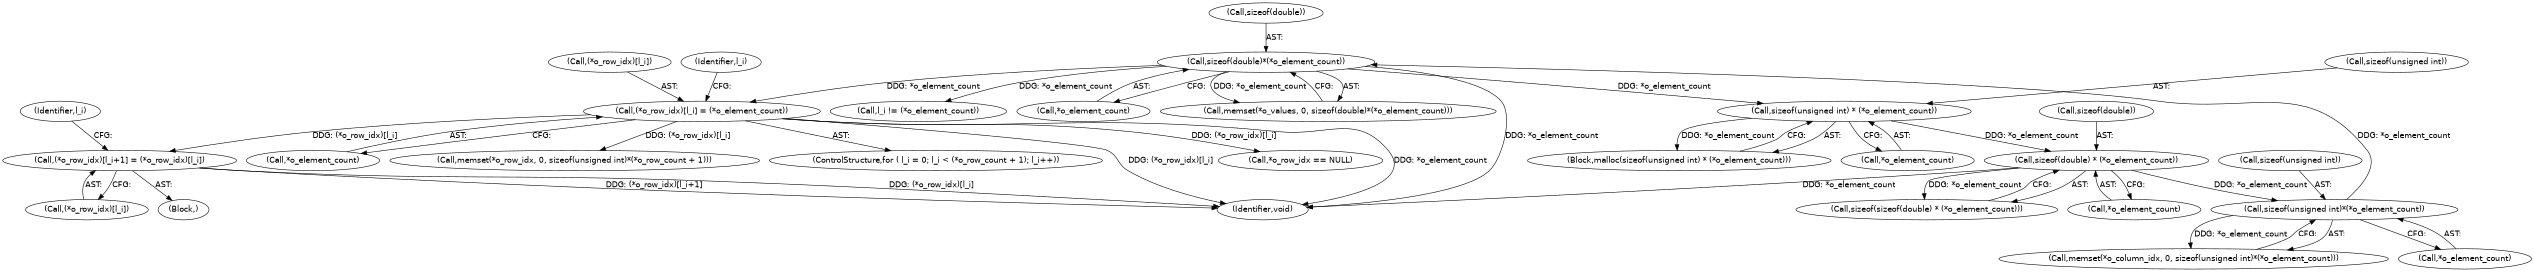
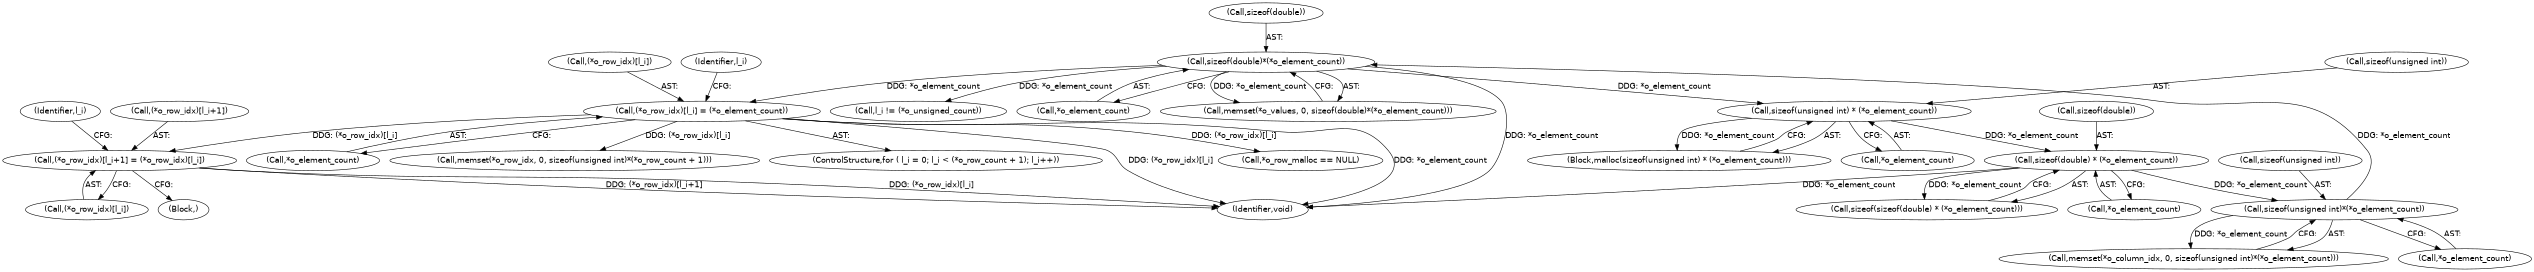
none -> (180, 111)
(918, 111) -> (918, 111)
(1301, 161) -> (1301, 161)
(165, 185) -> (165, 185)
